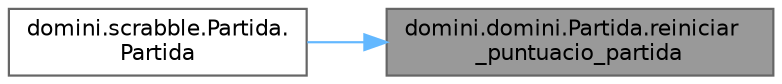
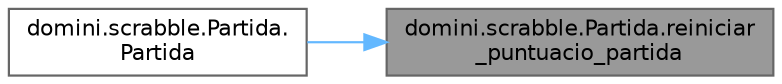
(580, 42) -> (580, 42)
